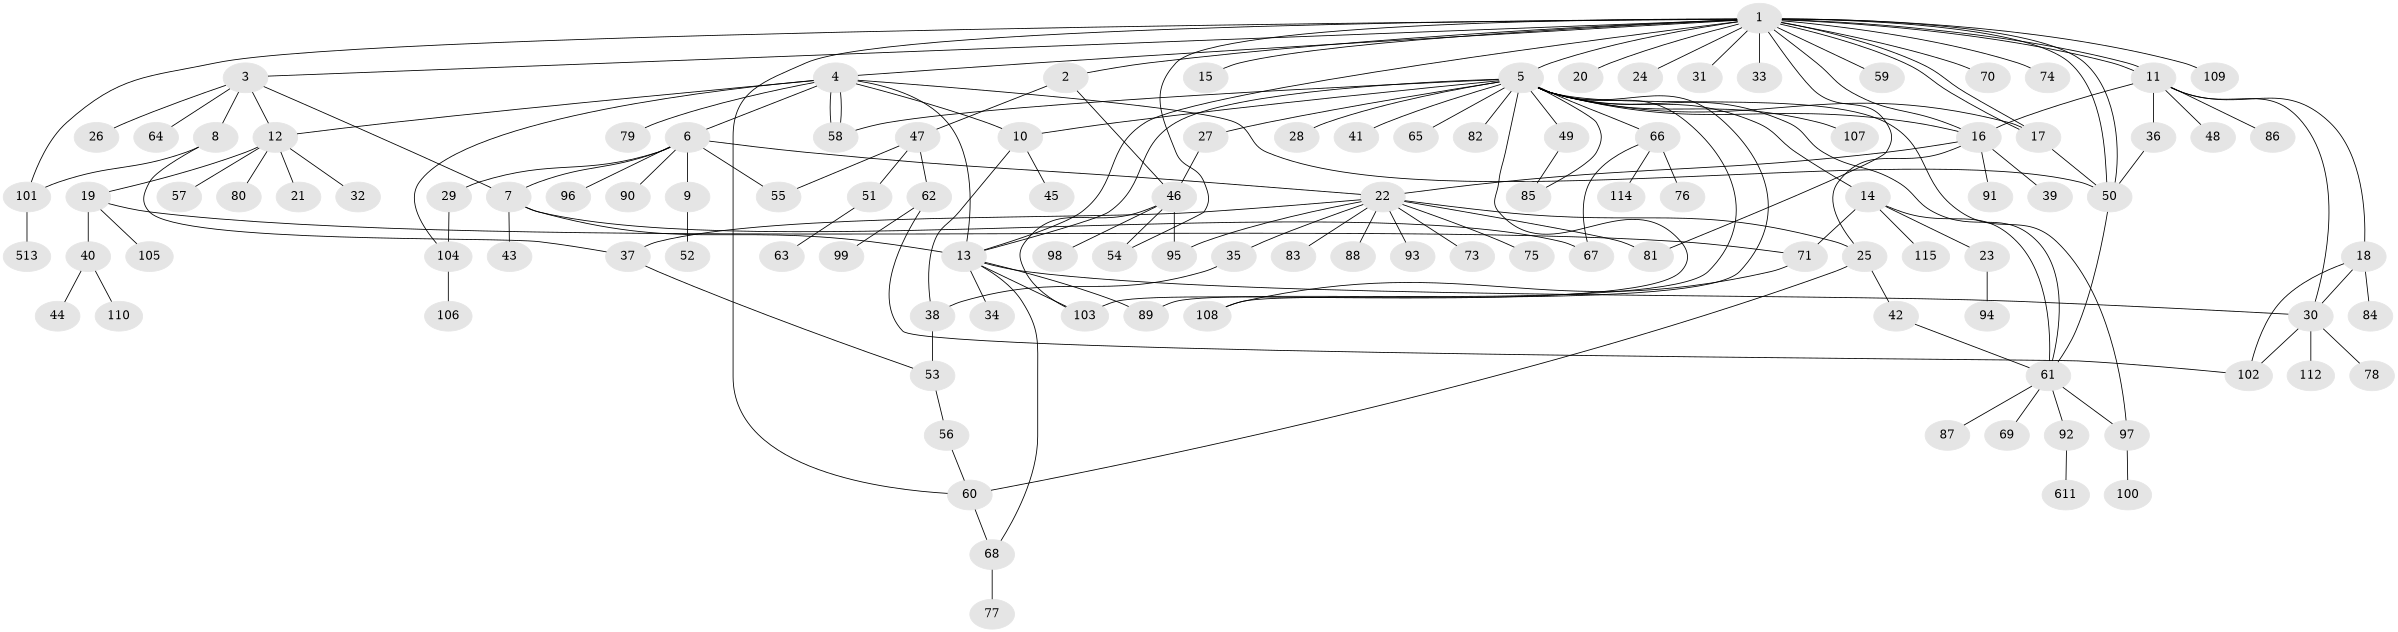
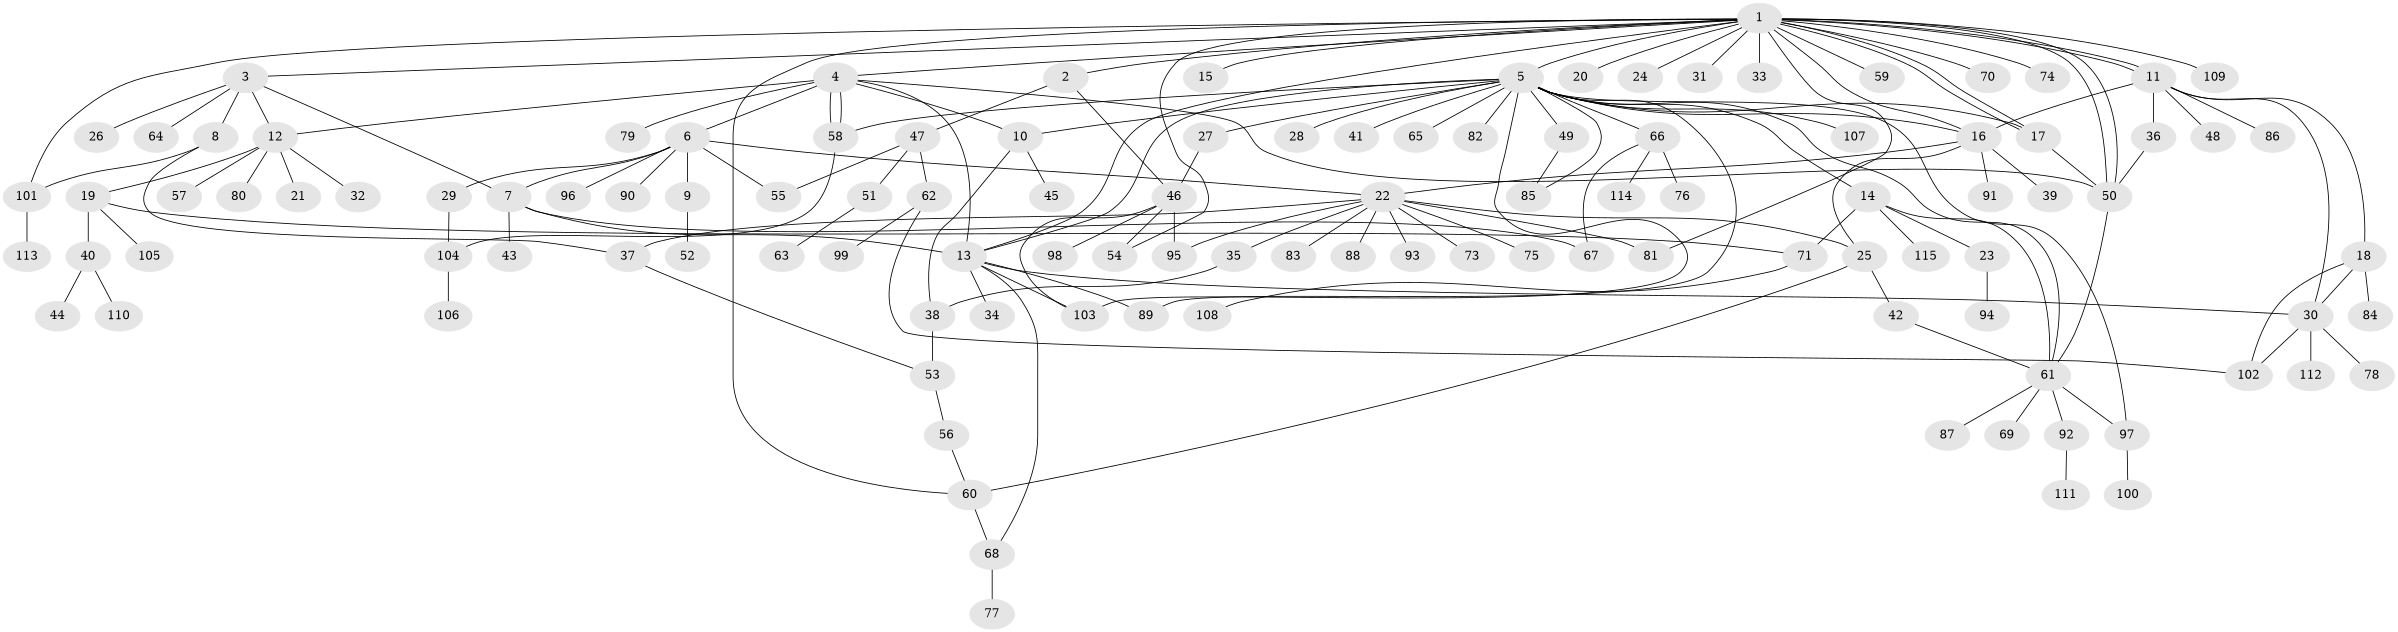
(576, 116) -> (672, 236)
(27, 257) -> (27, 257)
(1747, 262) -> none
(2066, 495) -> (2066, 495)
